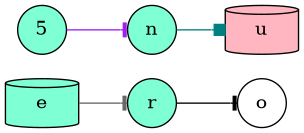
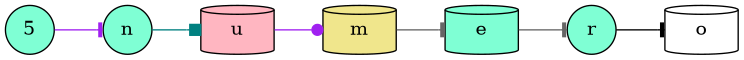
none -> (360, 30)
(262, 103) -> (702, 30)
